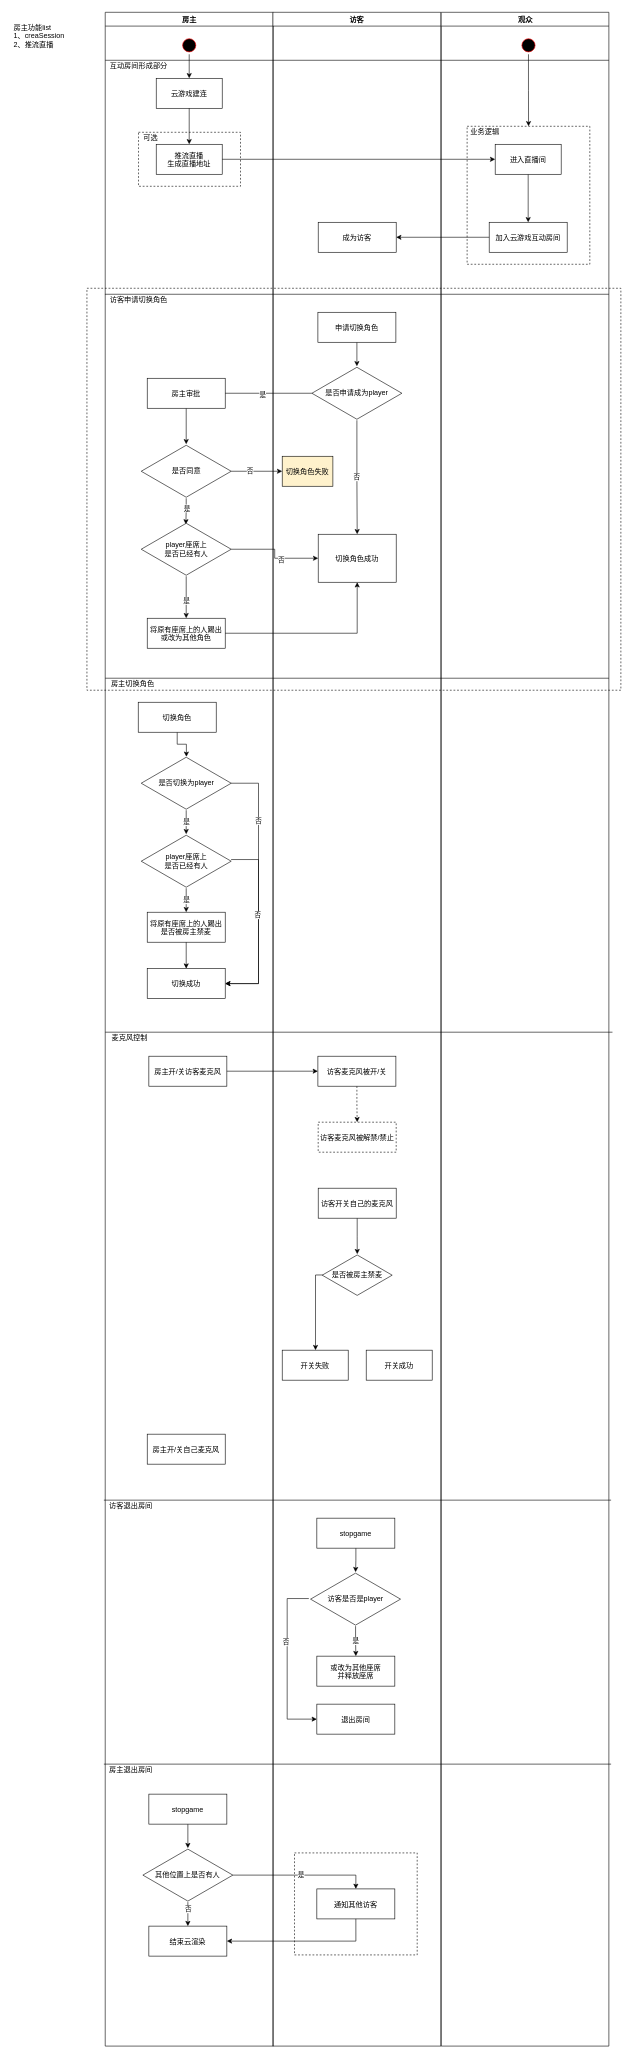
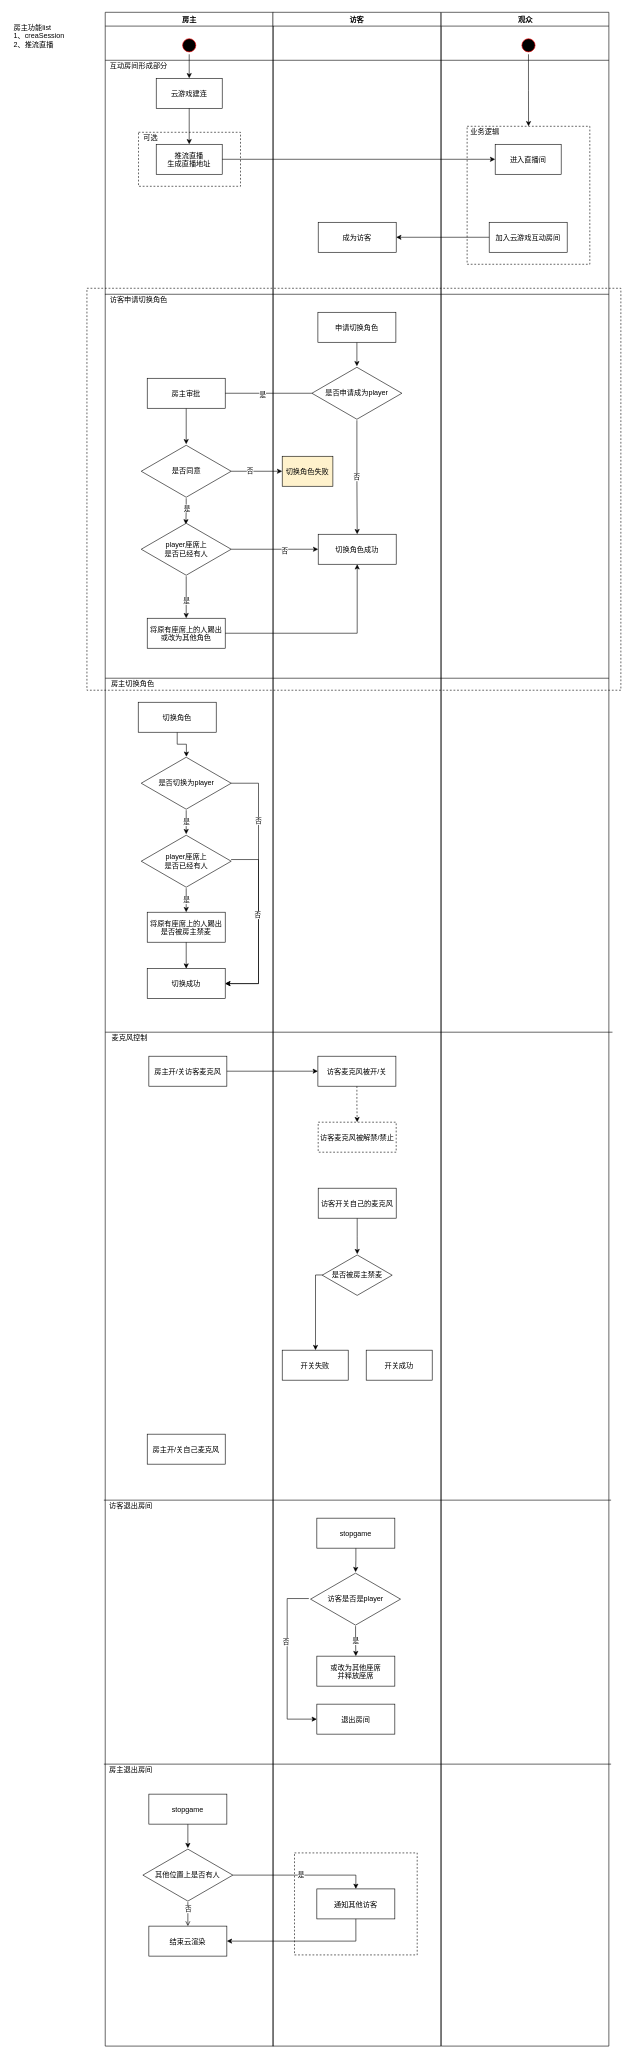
(528, 216) -> none
(357, 558) -> (357, 549)
(188, 1920) -> (188, 1922)
